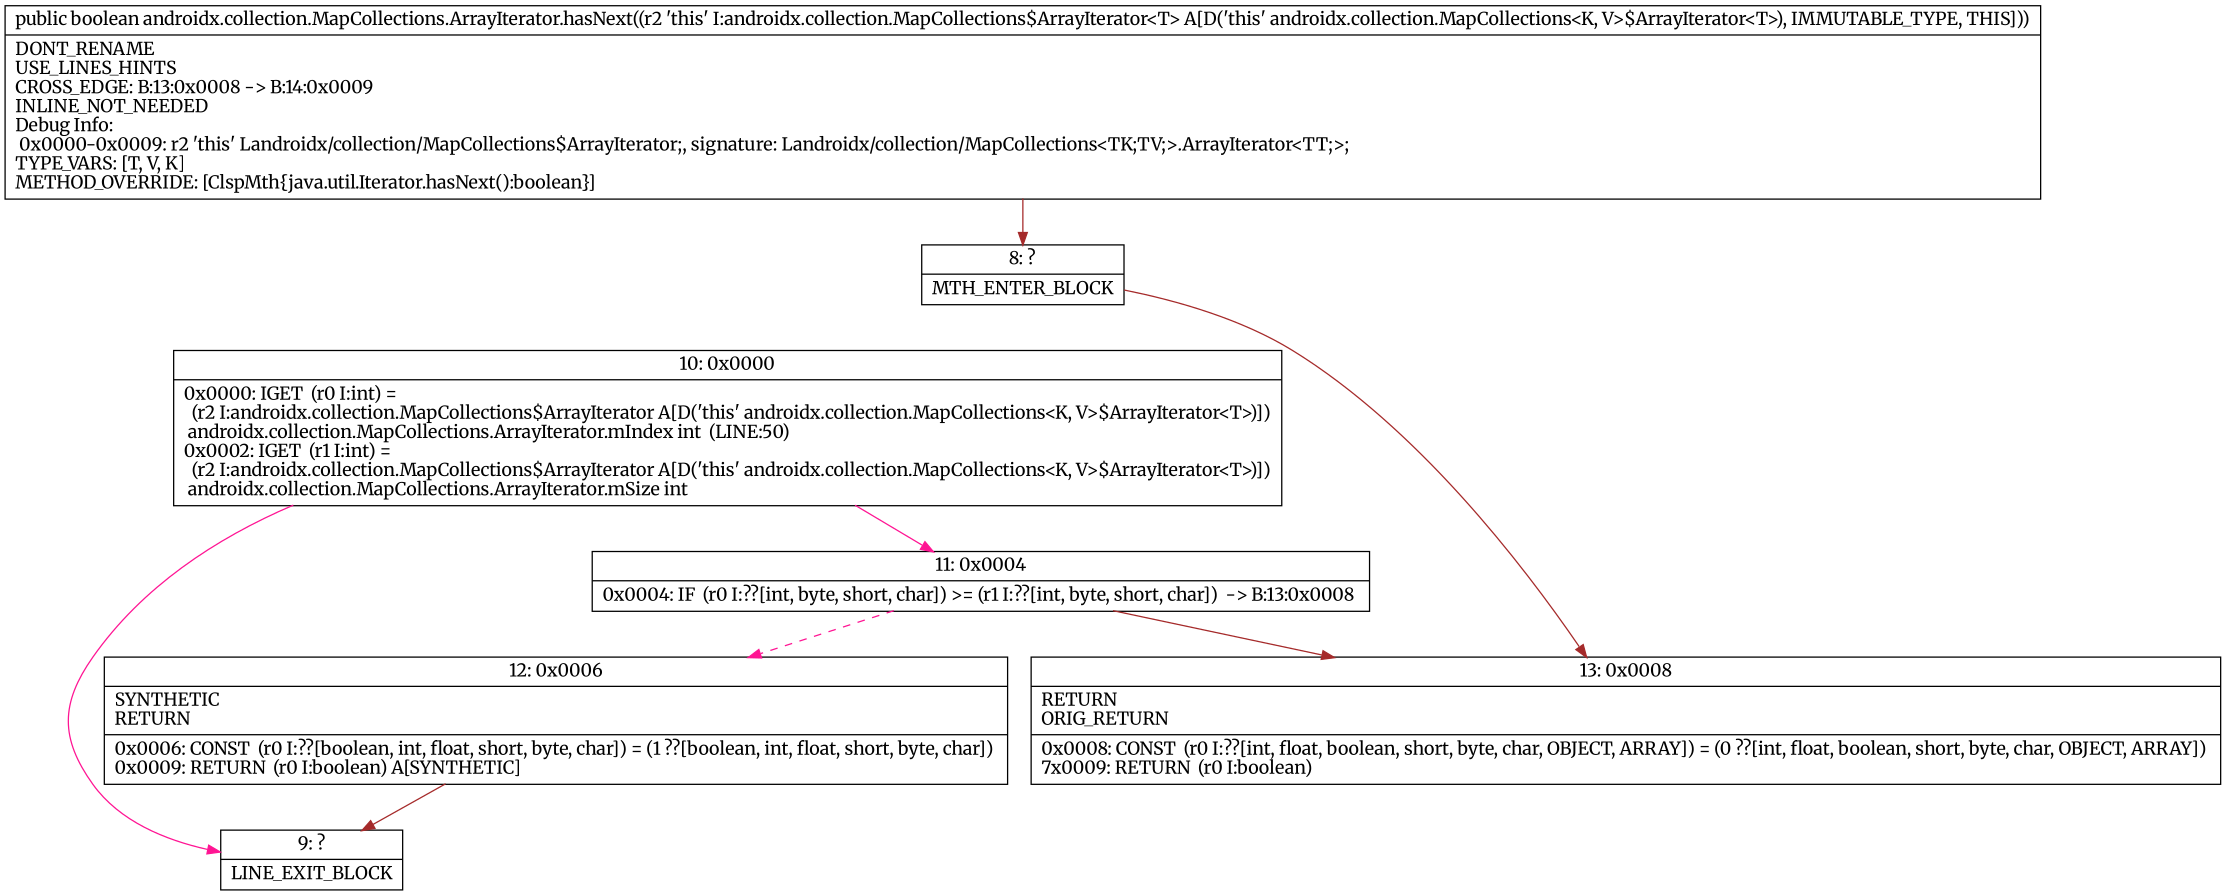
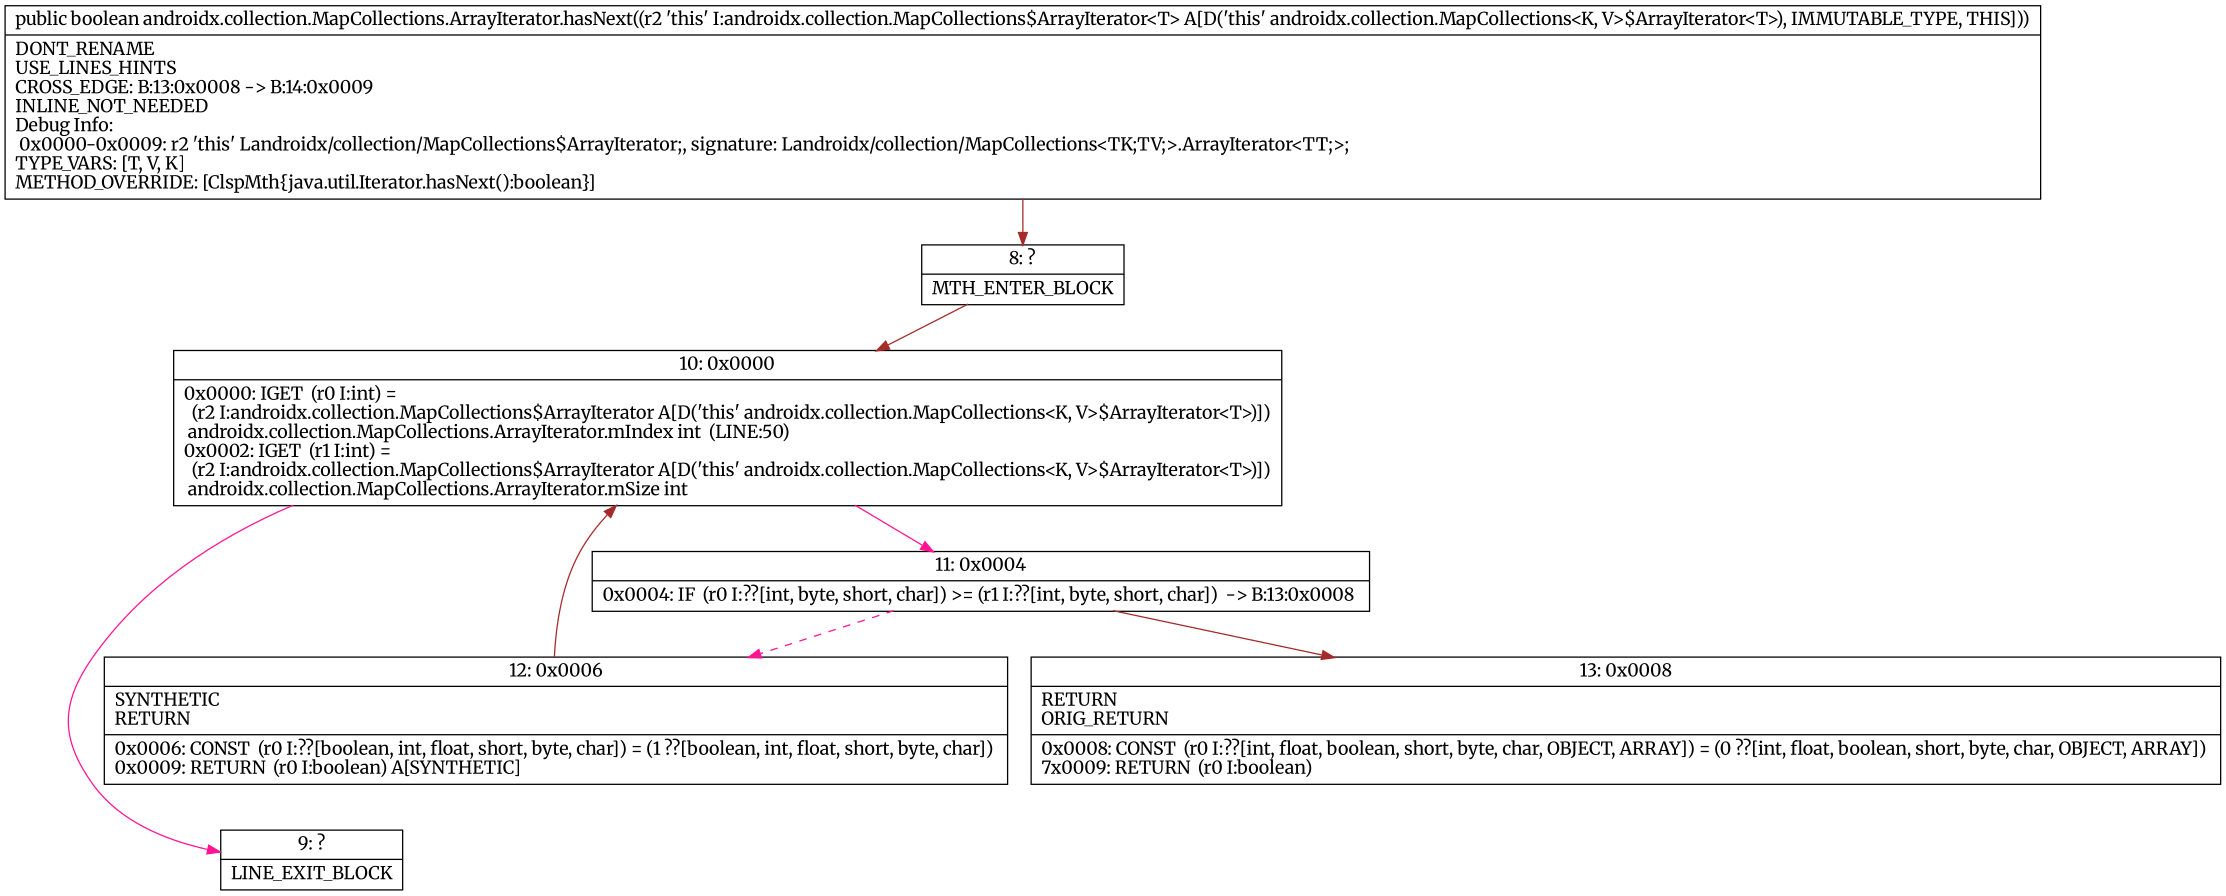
(1386, 421) -> (928, 325)
(409, 804) -> (568, 581)
